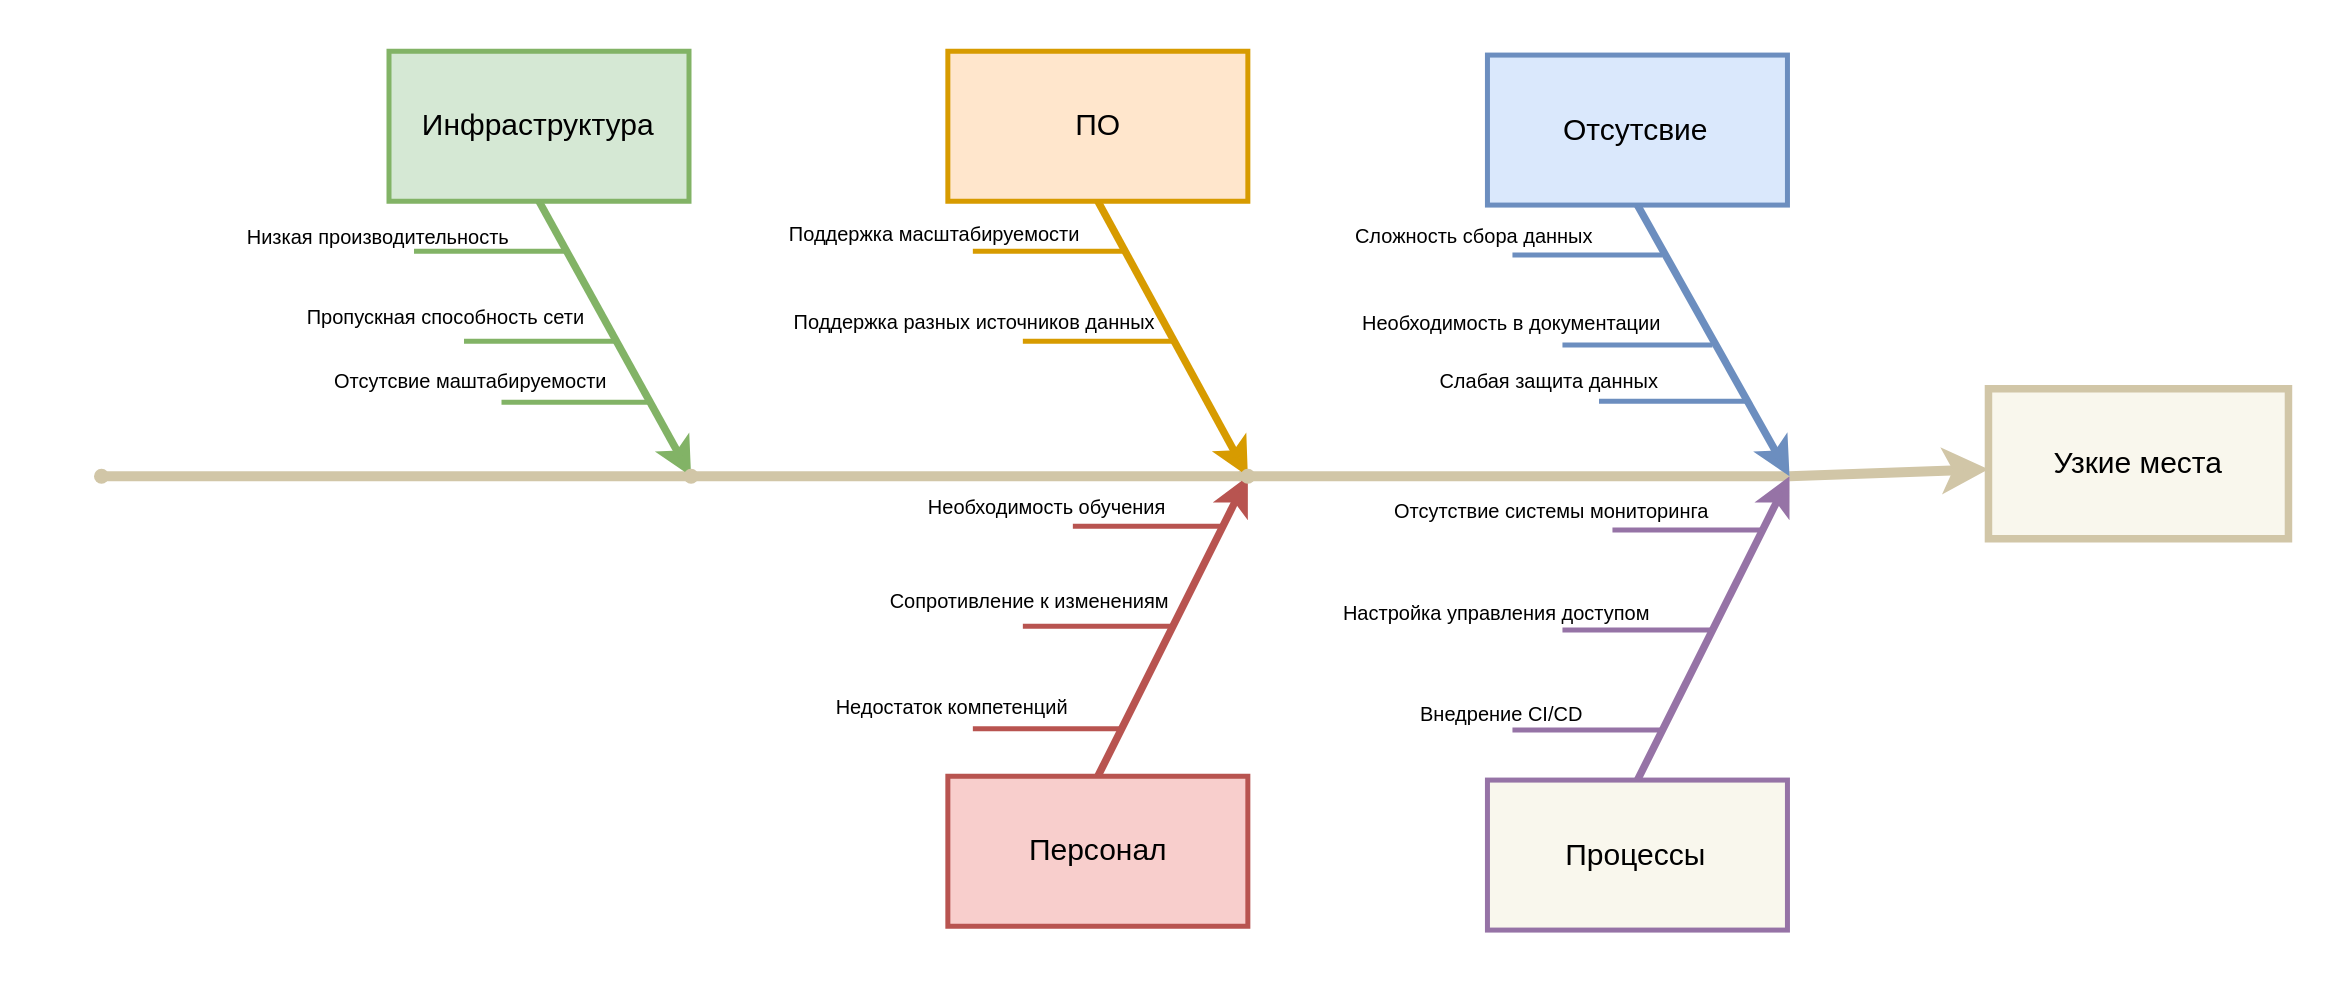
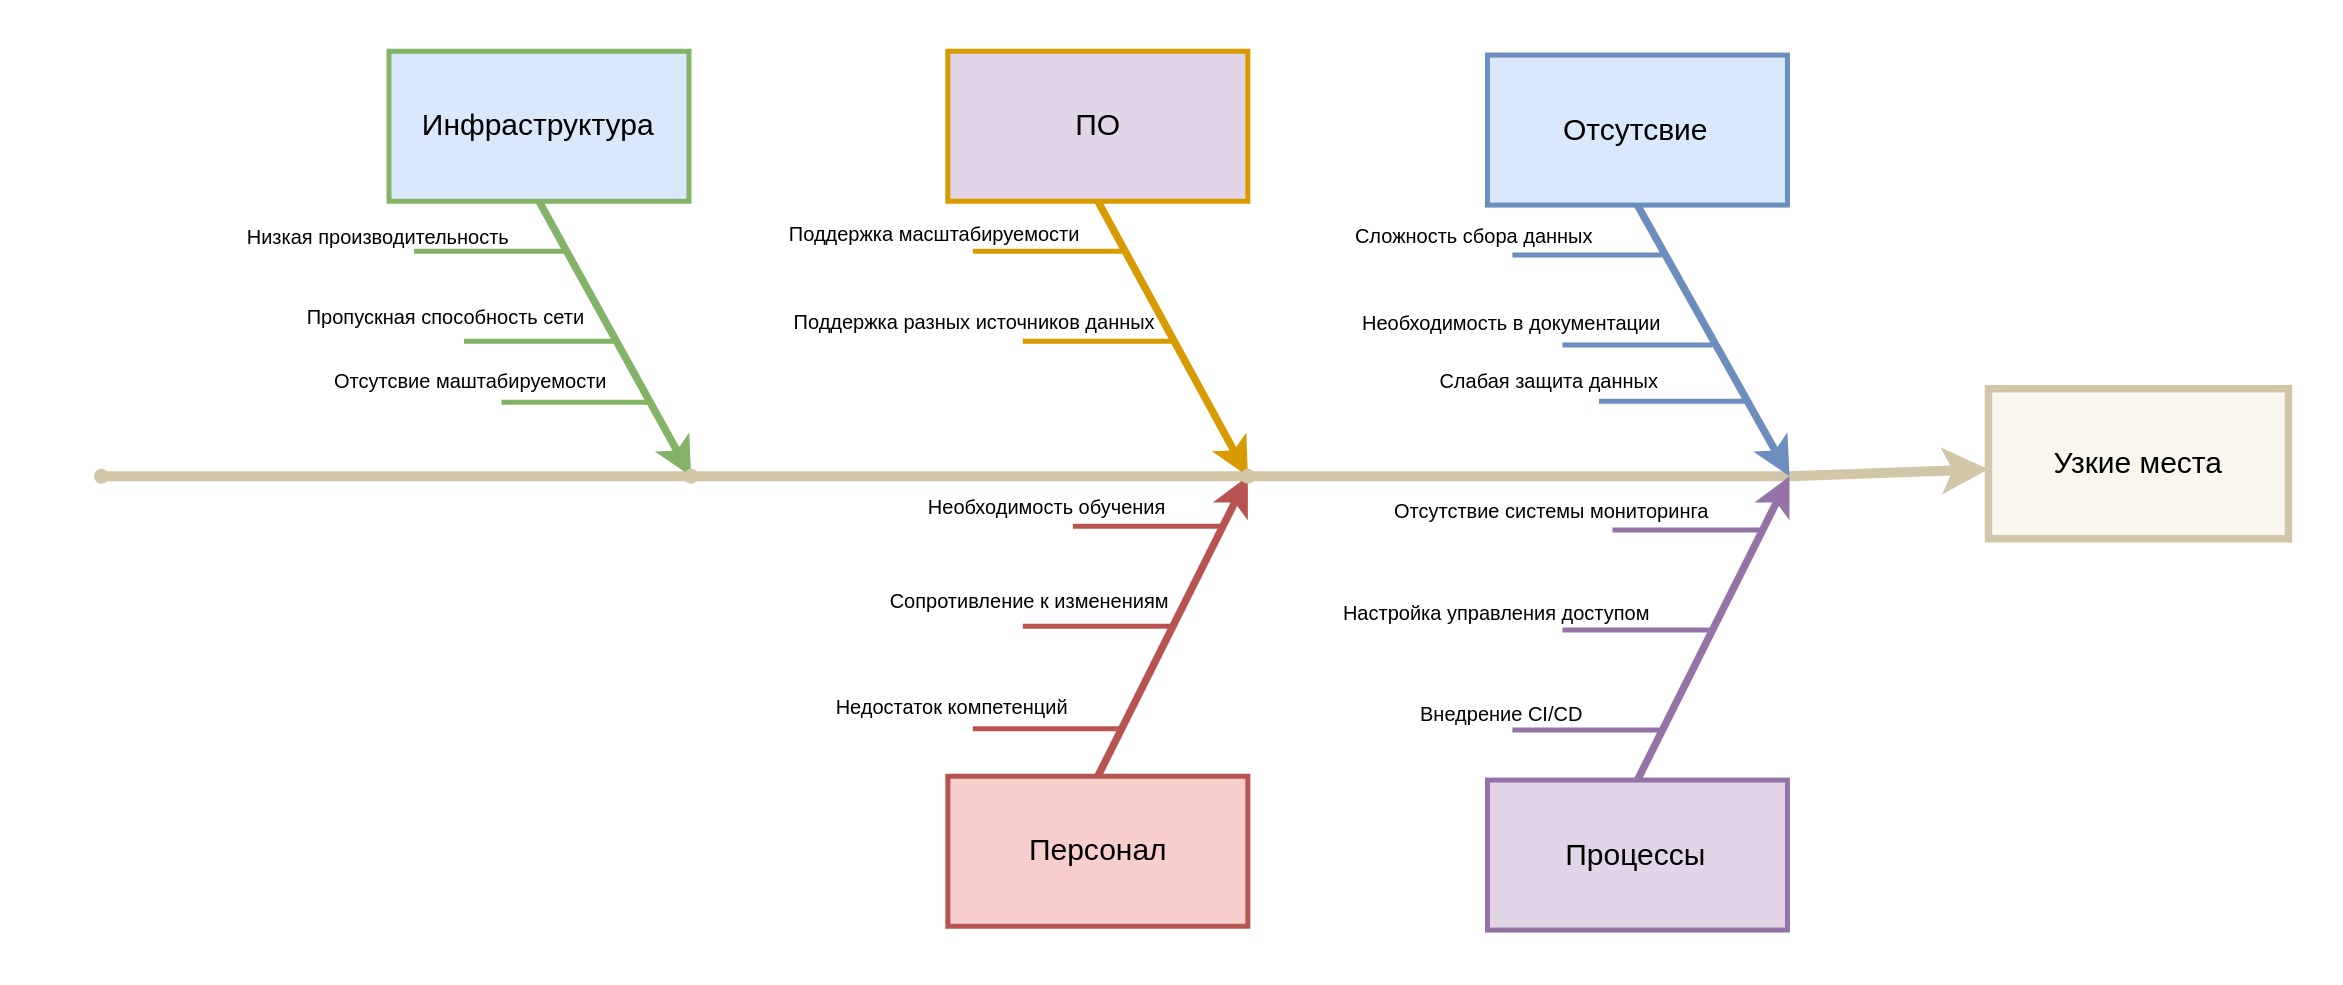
(539, 126) -> (539, 126)
(1098, 126) -> (1098, 126)
(1637, 855) -> (1637, 855)
